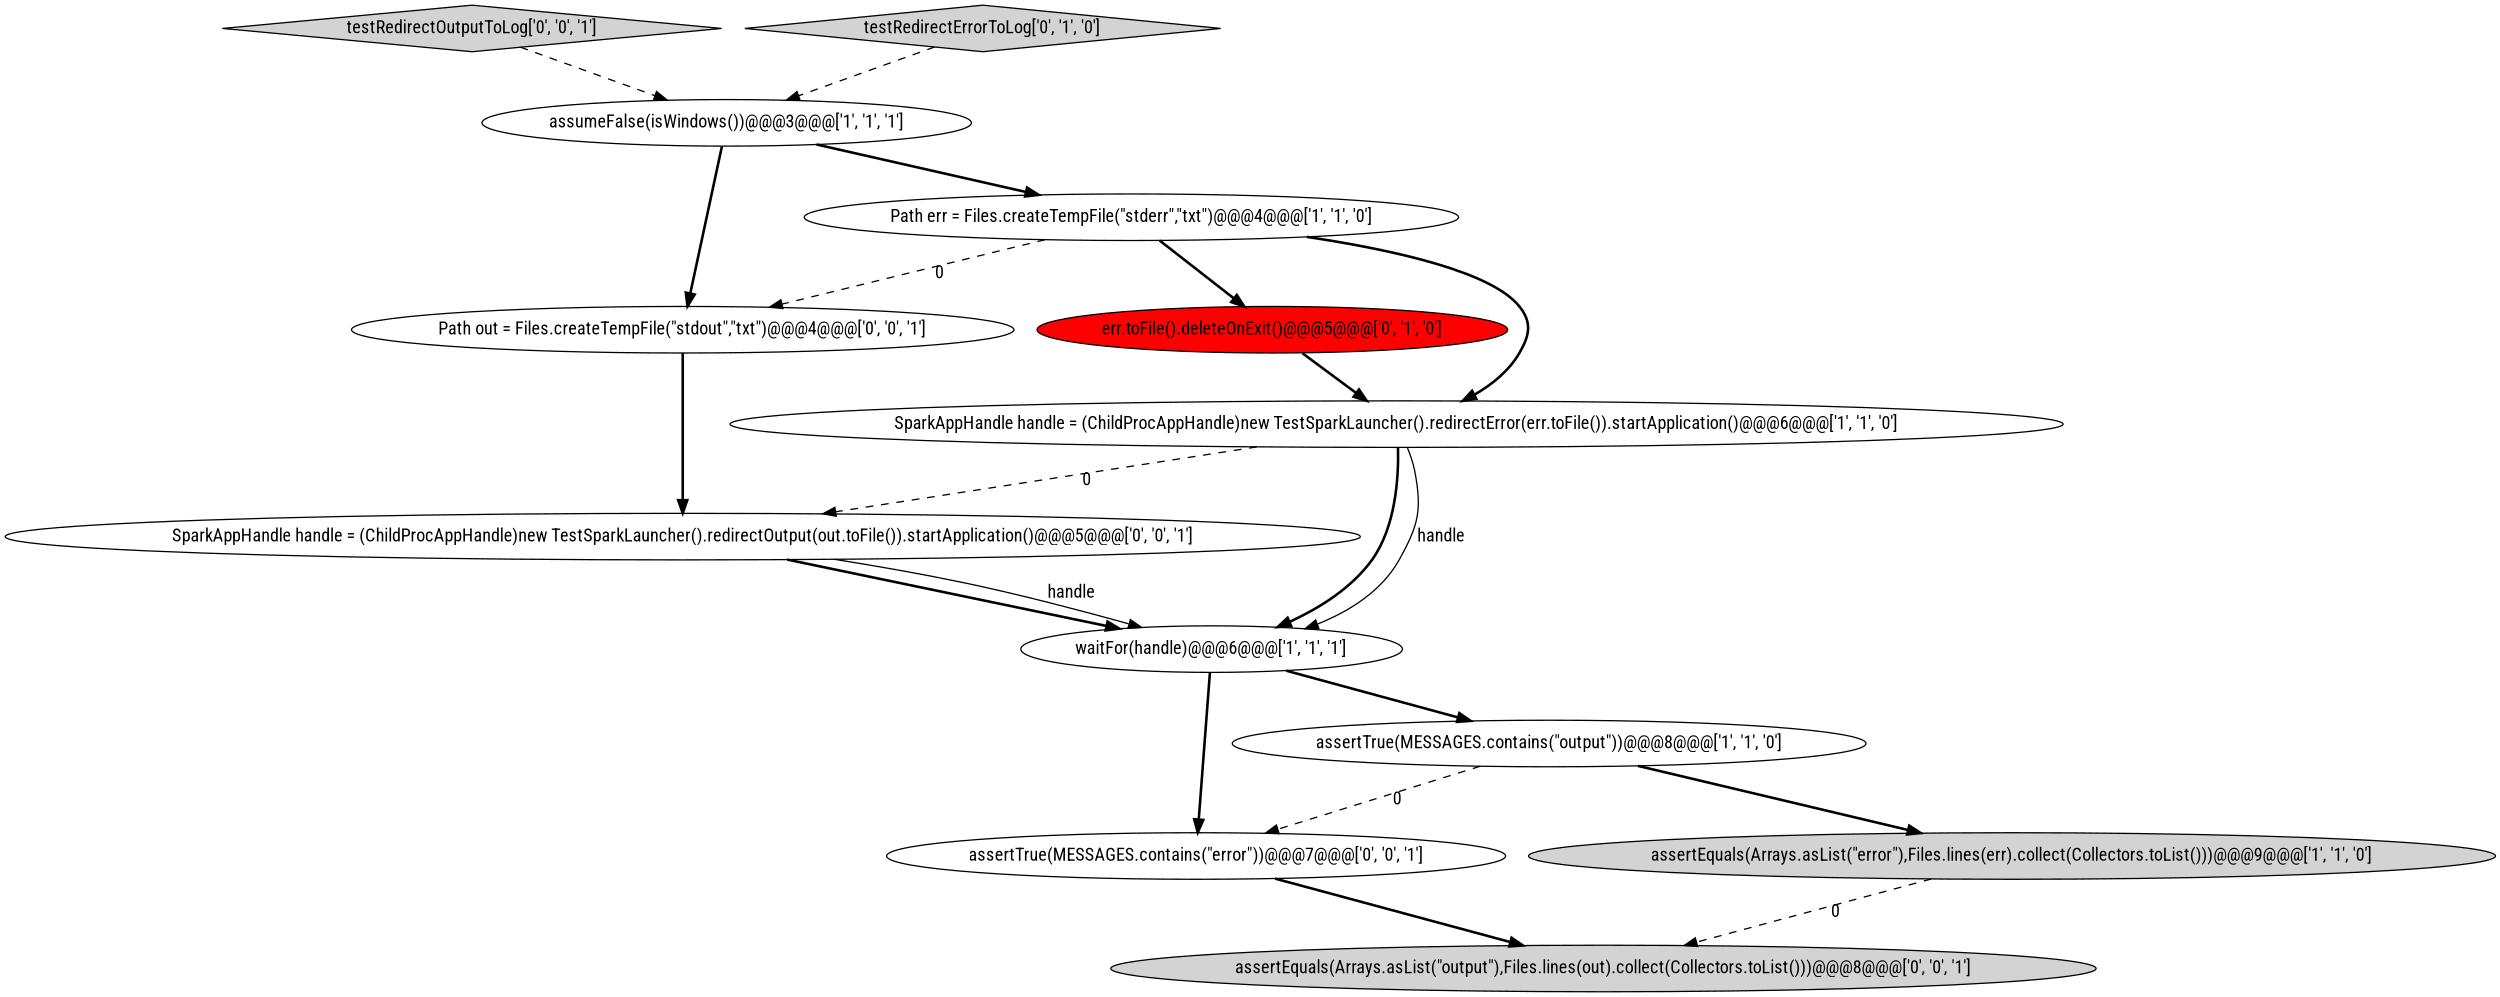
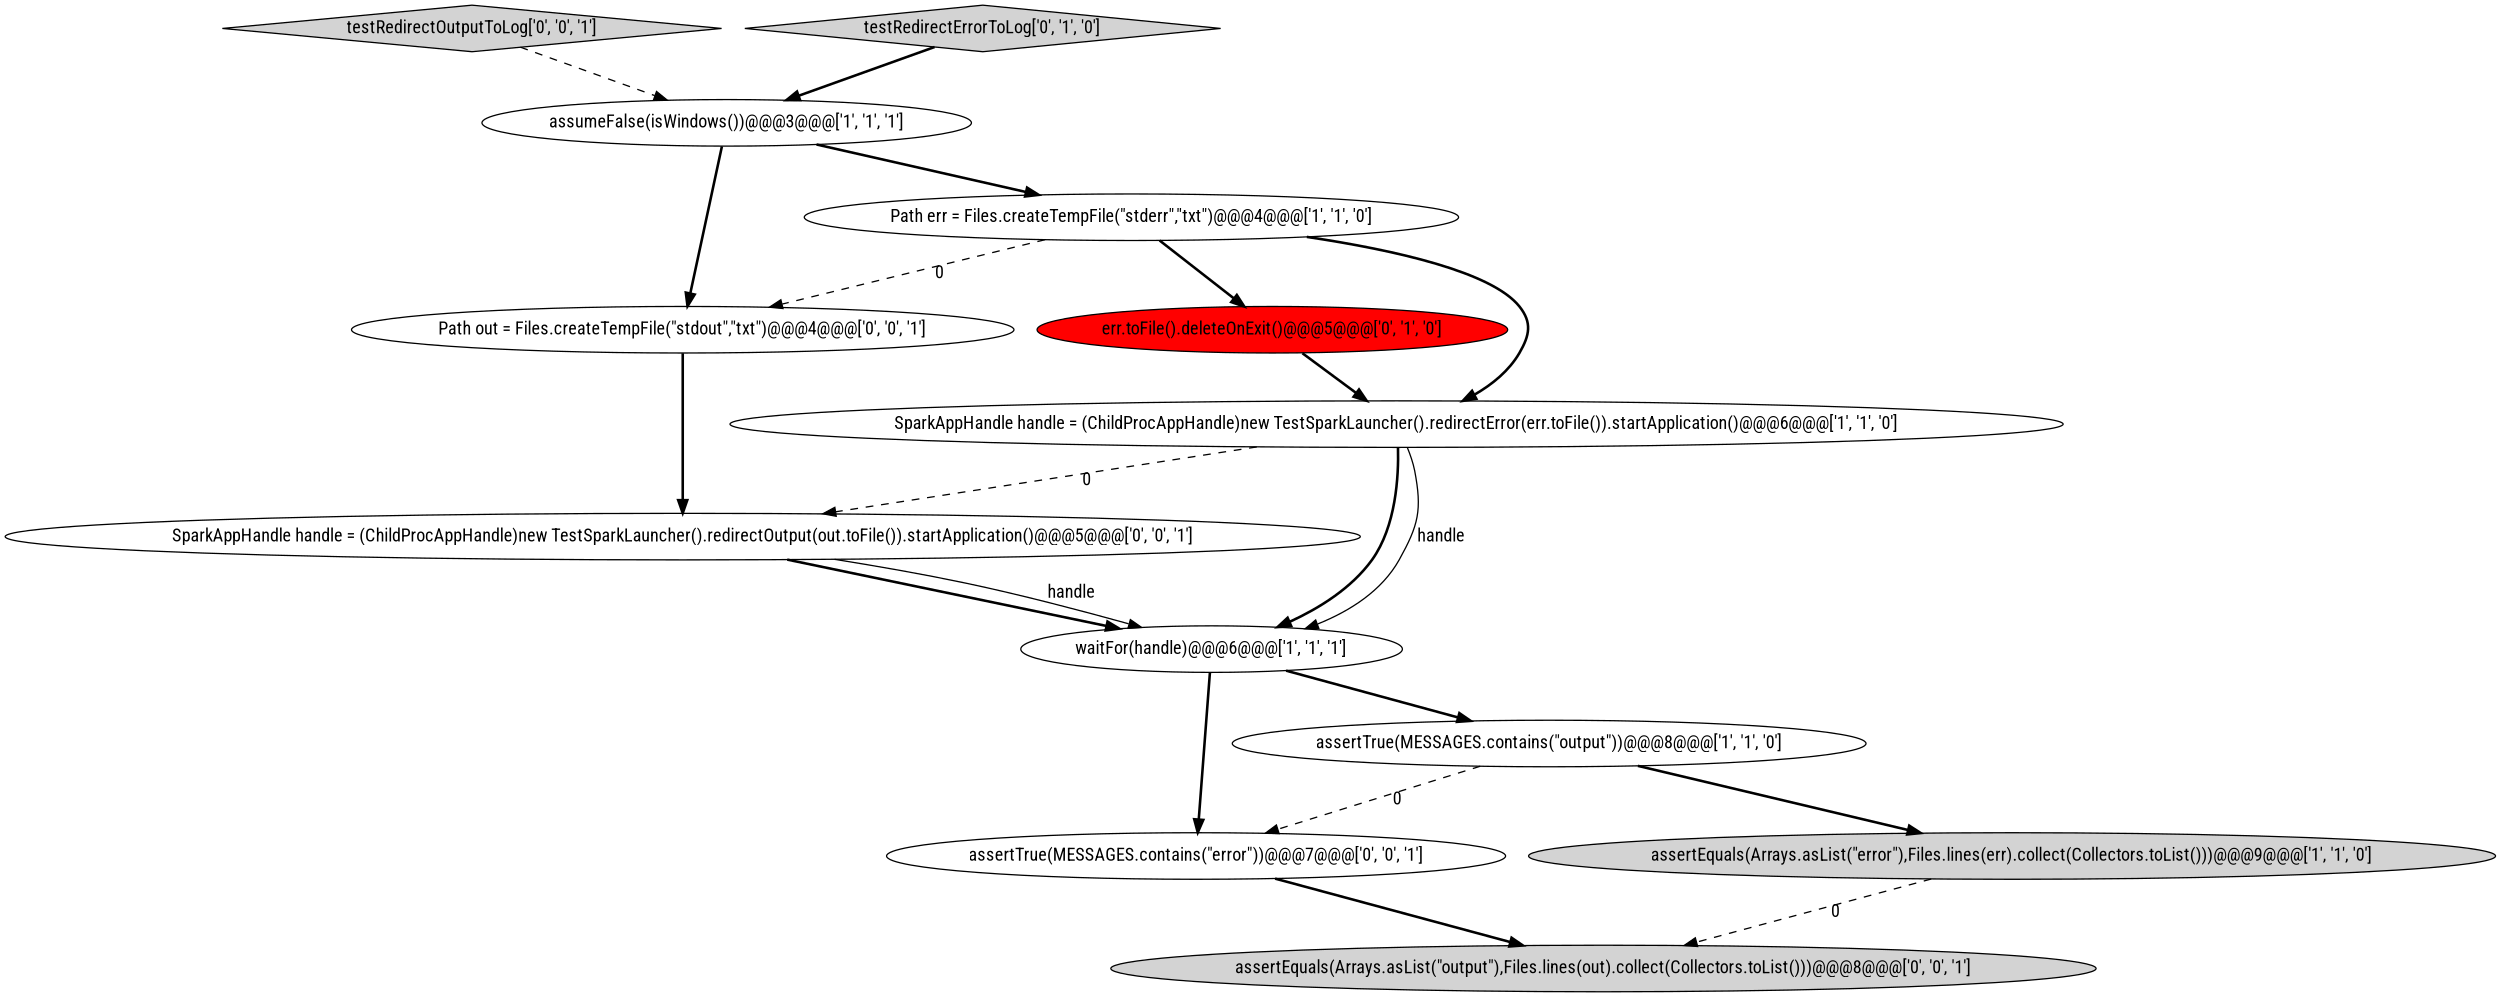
(867, 71) -> (867, 71)
